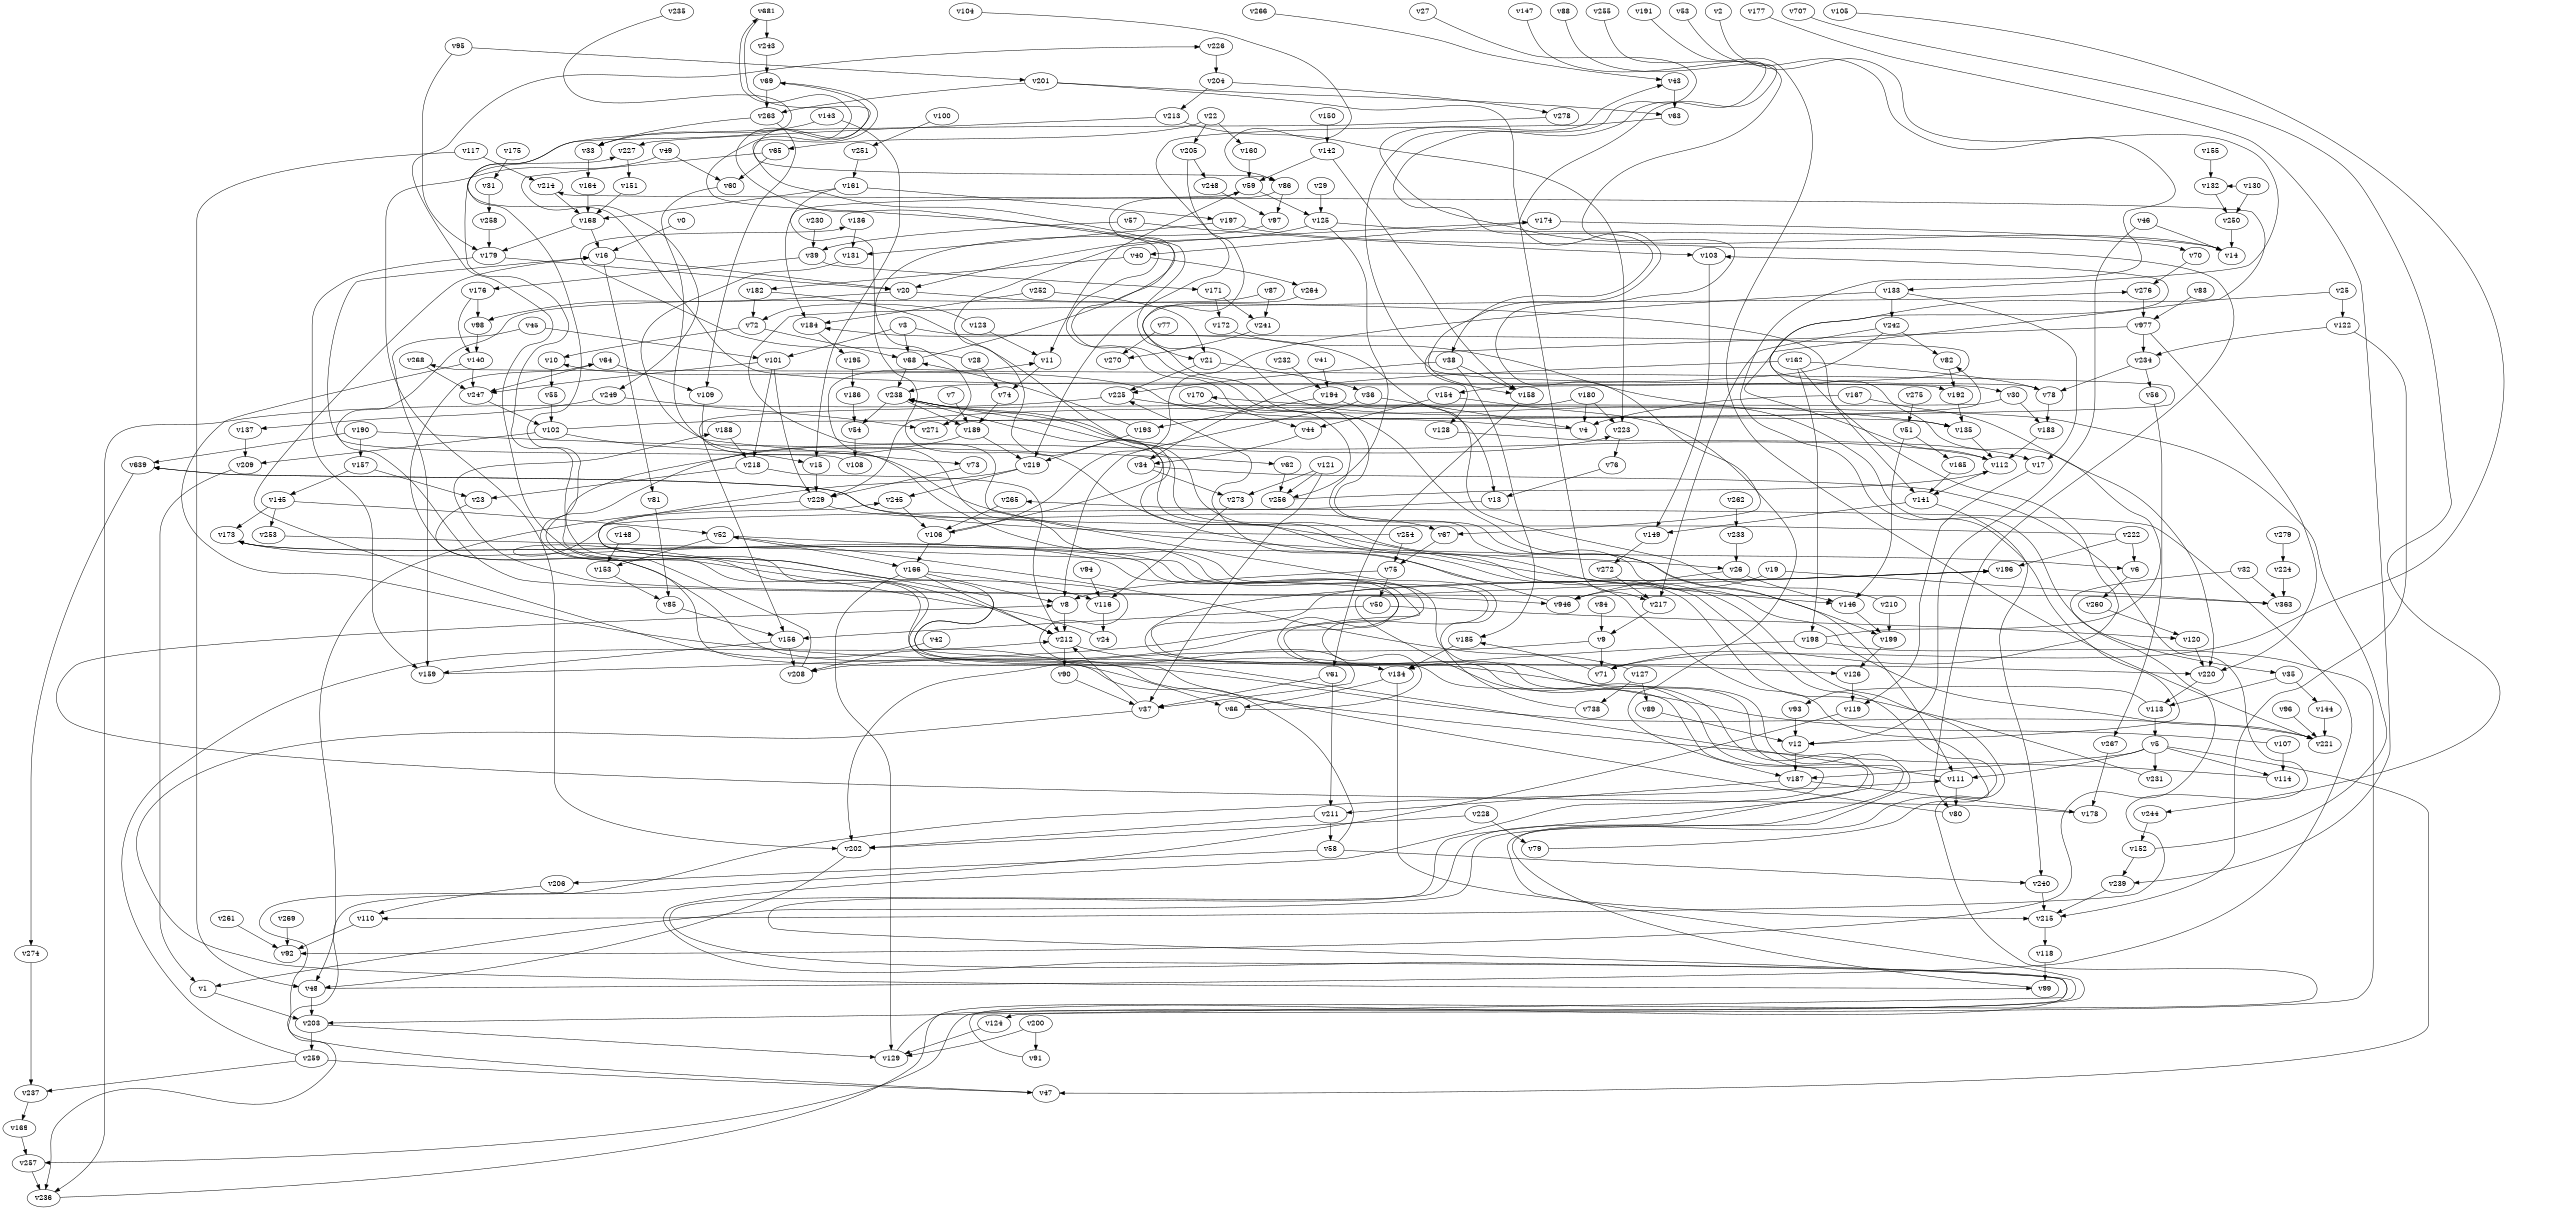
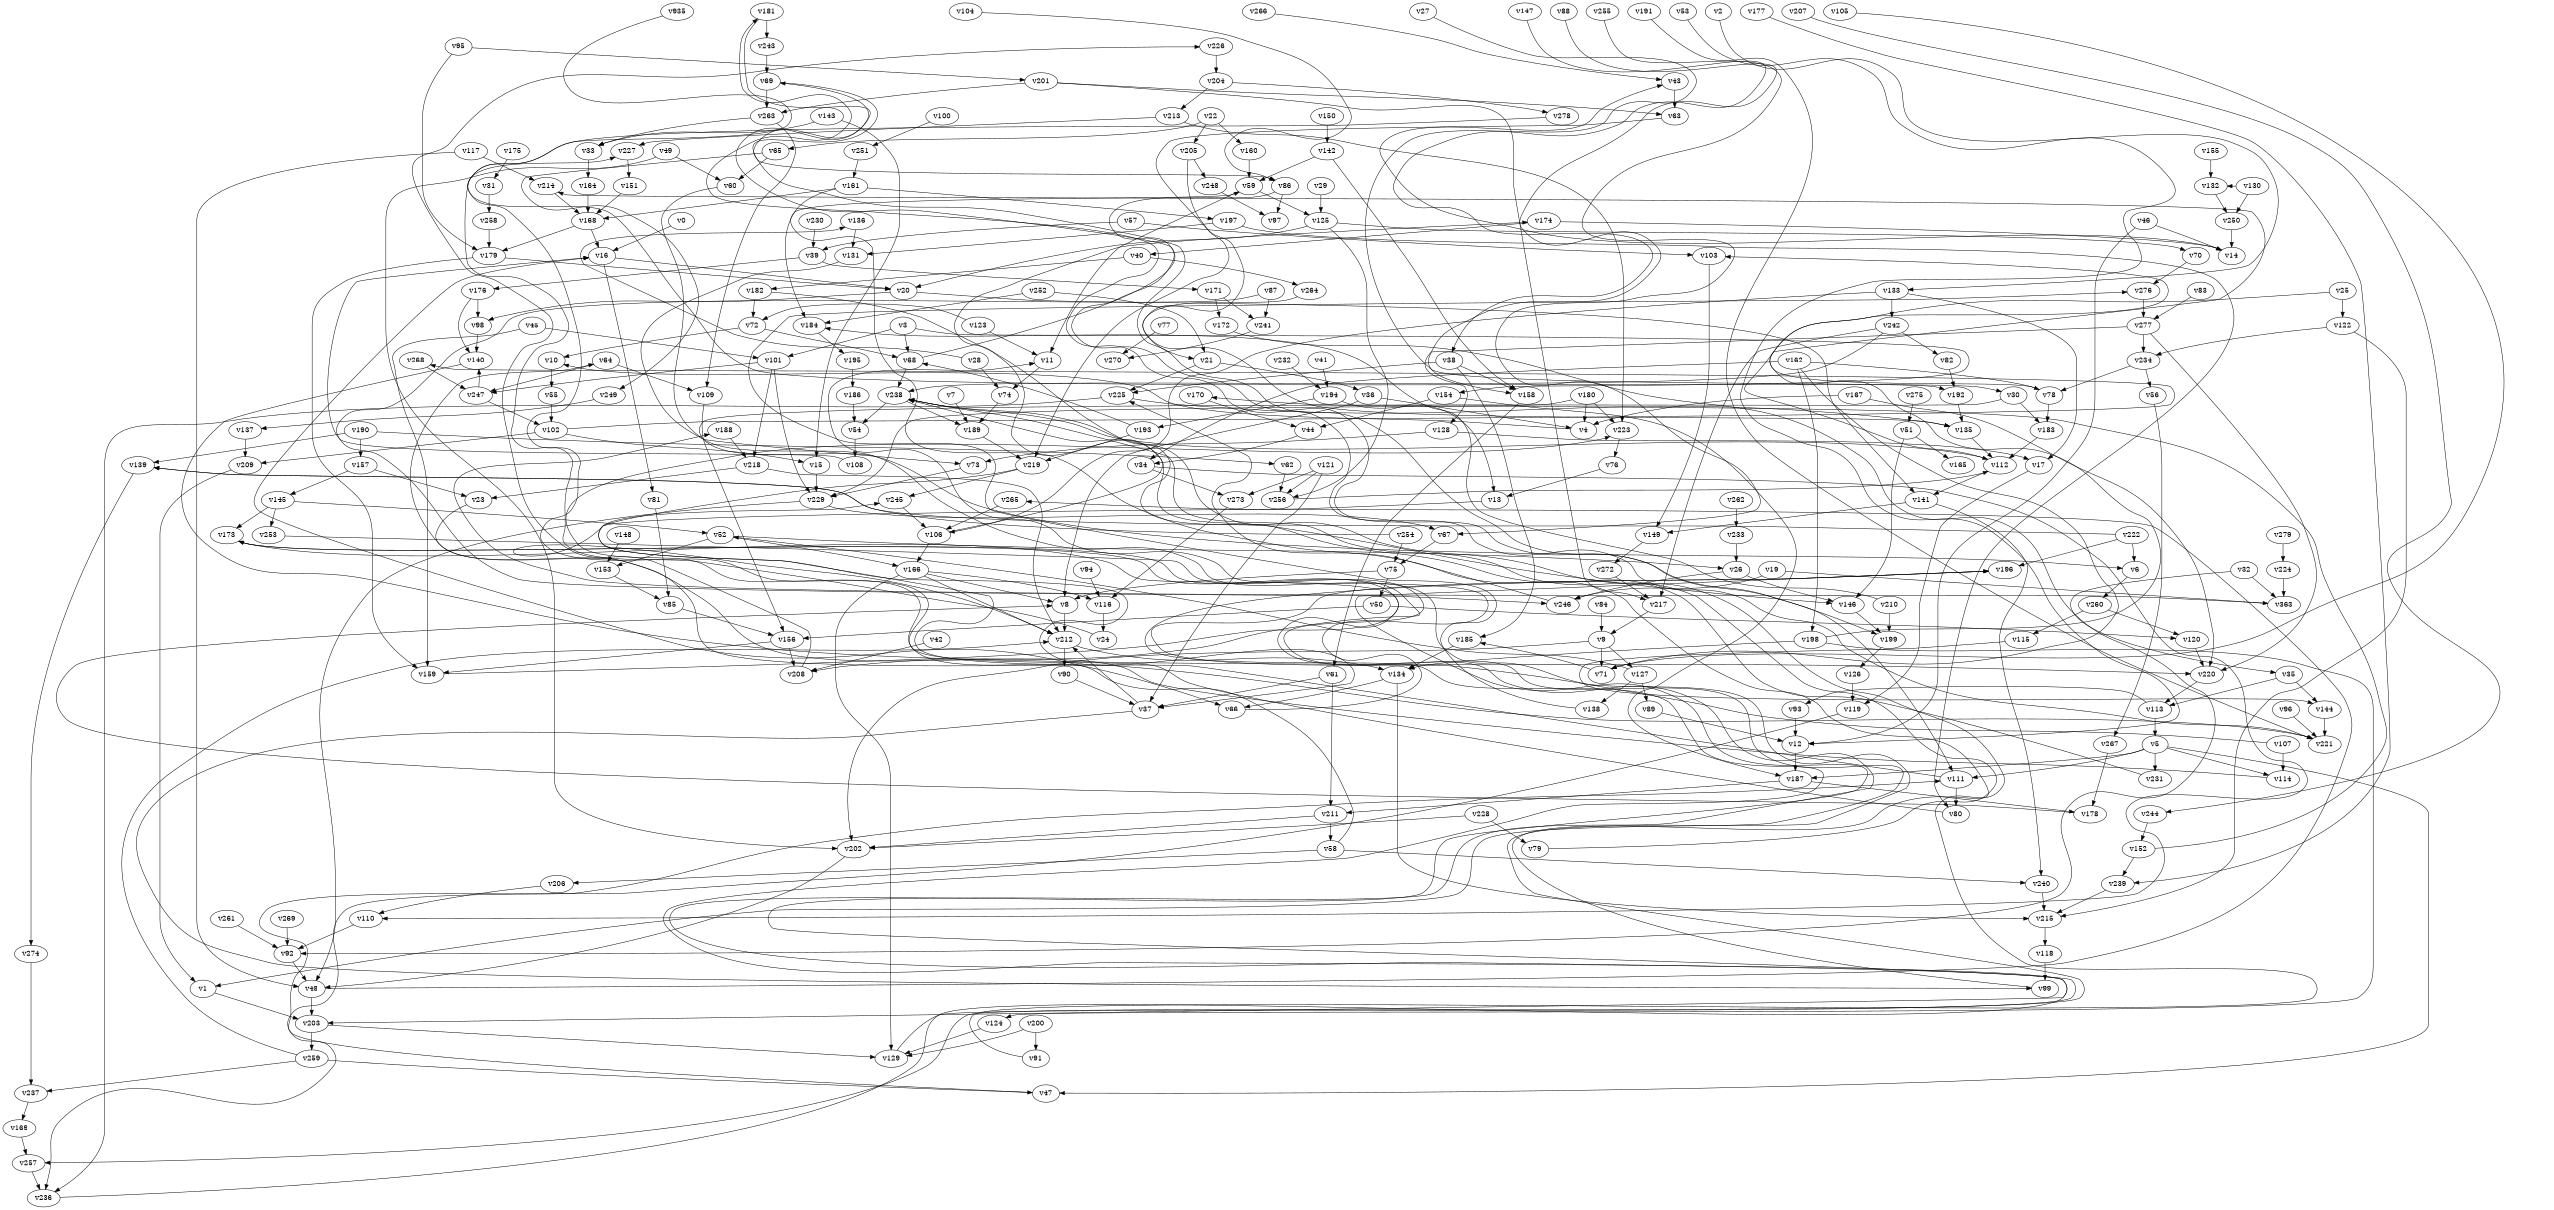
(677, 12) -> (677, 12)
(767, 12) -> (767, 12)
(1798, 12) -> (1798, 12)
(2143, 326) -> (2143, 326)
(473, 375) -> (479, 381)
(931, 430) -> none
none -> (1208, 444)
(138, 465) -> (138, 465)
(1940, 483) -> none
(1563, 605) -> (1563, 605)
none -> (2021, 640)
(963, 654) -> none
none -> (1619, 655)
(1592, 710) -> (1592, 710)
none -> (298, 969)
